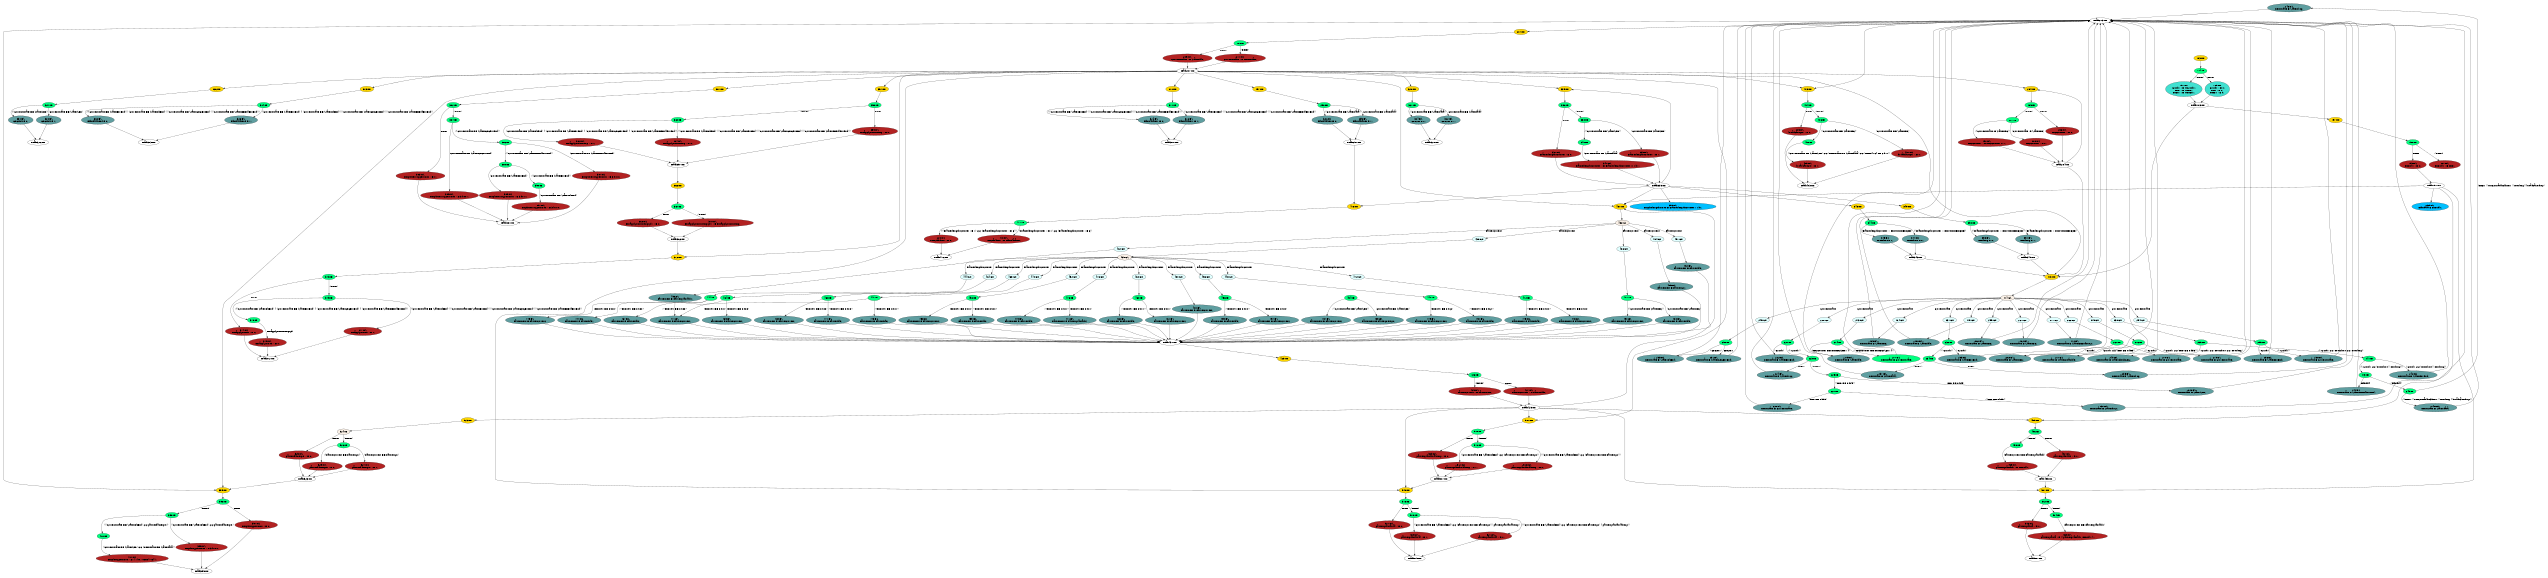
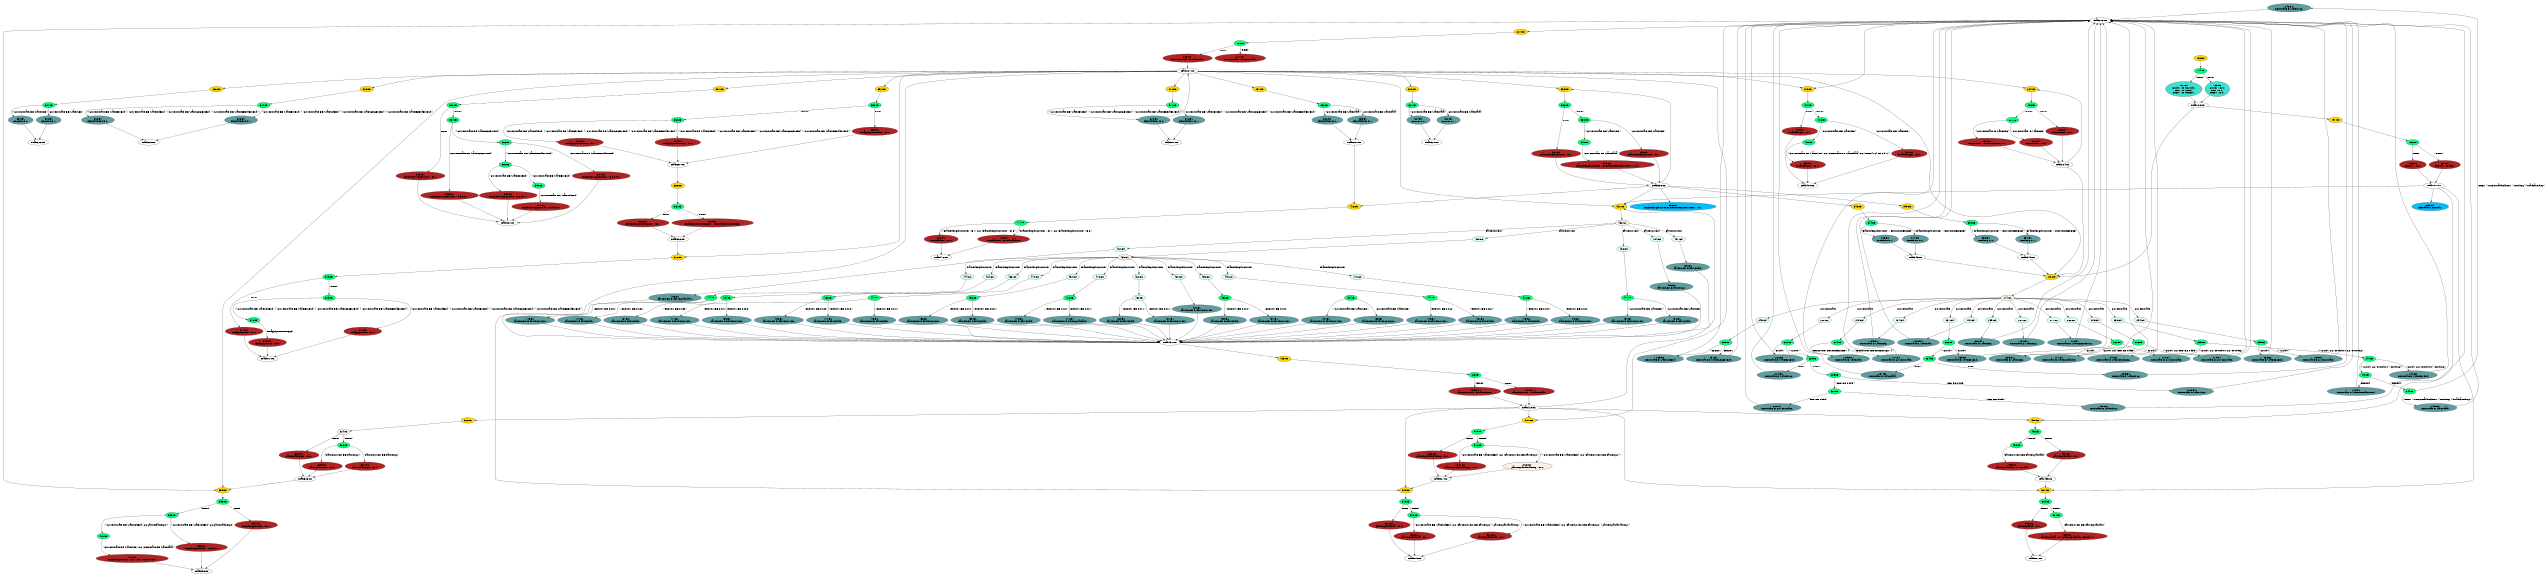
(1211, 65) -> (1187, 103)
none -> (2439, 175)
(1139, 298) -> (1139, 298)
(675, 308) -> (686, 340)
(1896, 359) -> (1896, 359)
(1528, 466) -> (1528, 466)
